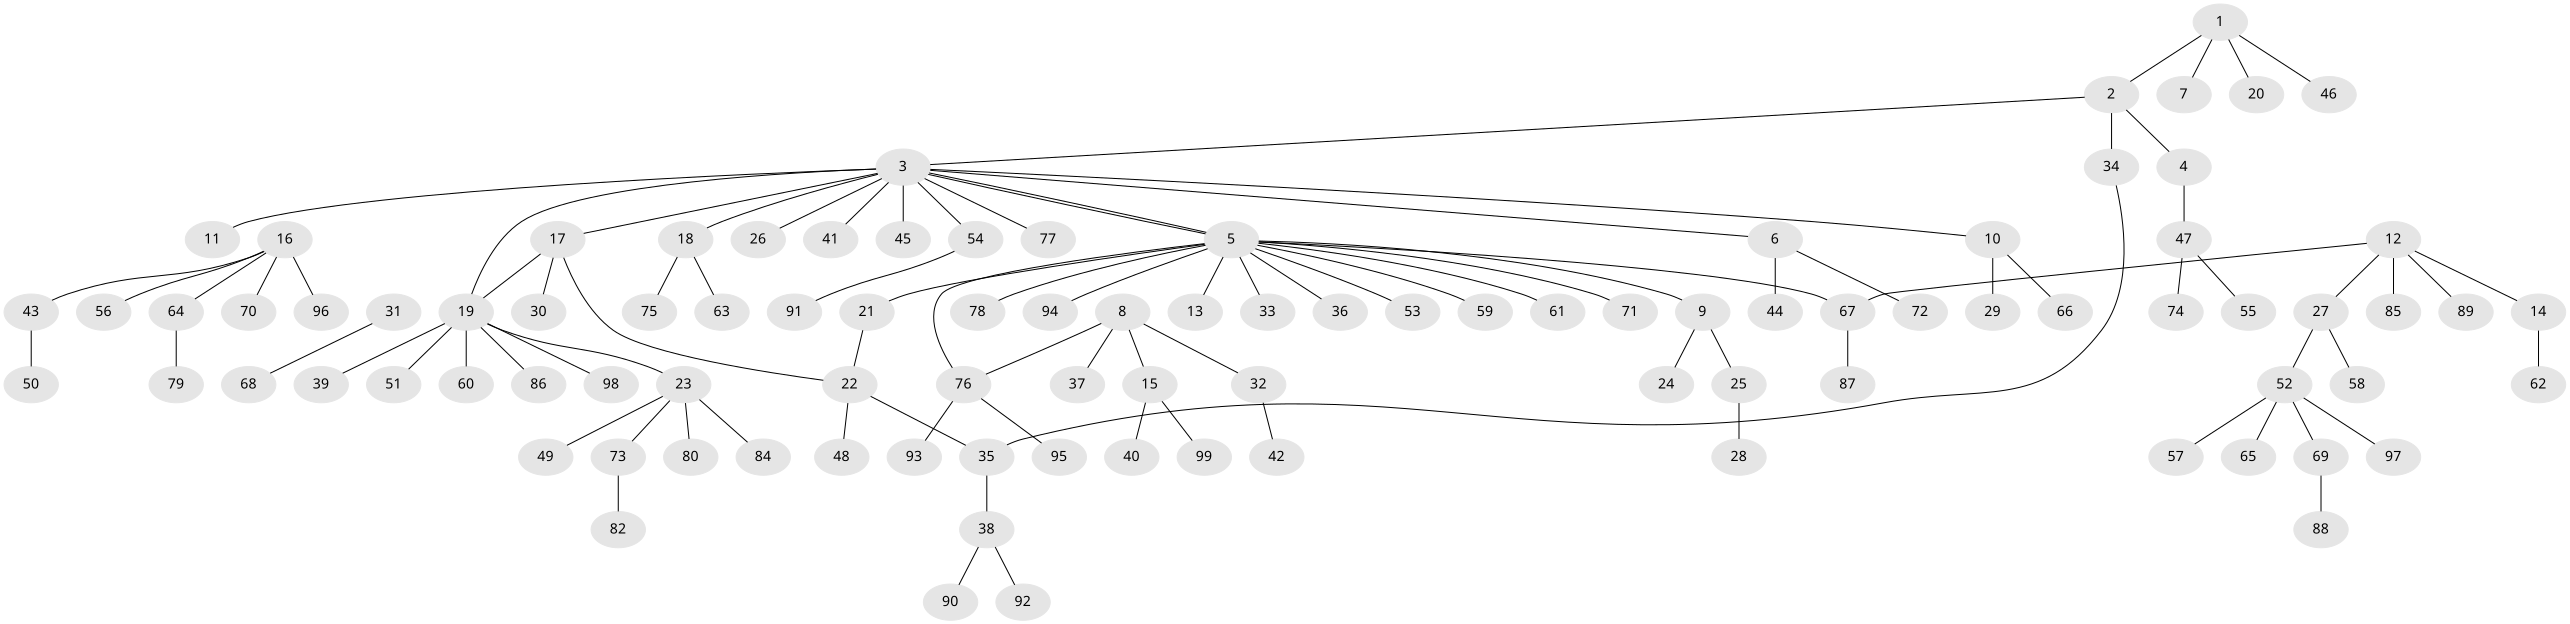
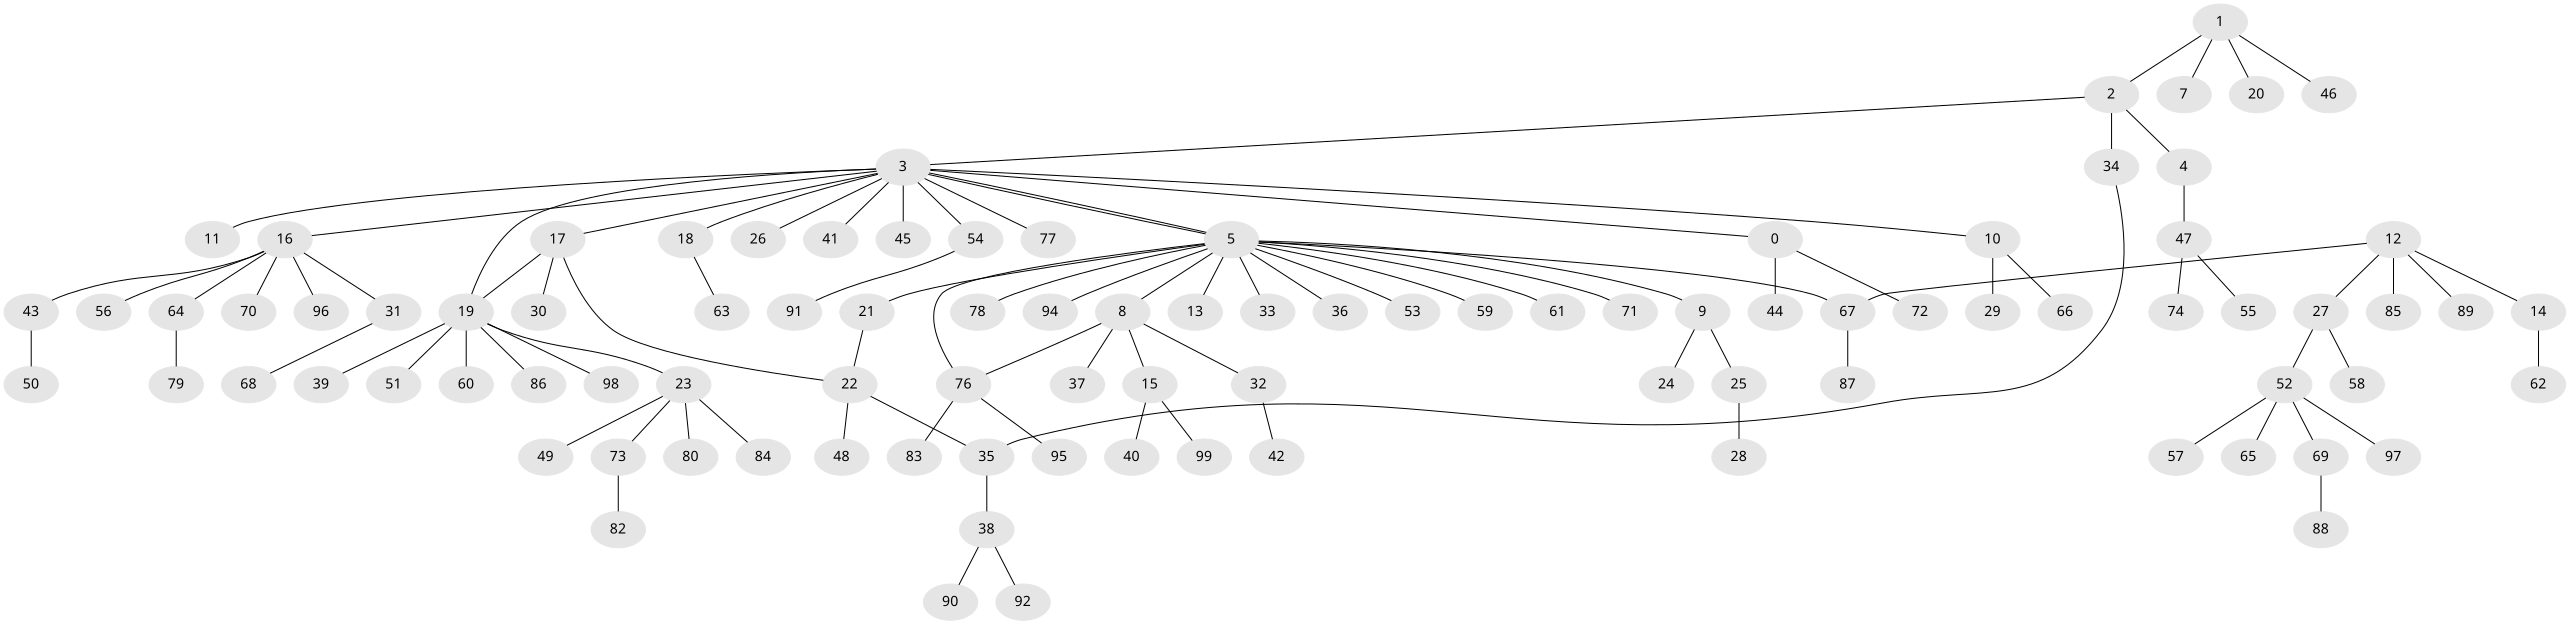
none -> (594, 203)
(1775, 240) -> (1775, 240)
none -> (339, 276)
none -> (1177, 276)
(649, 312) -> none
(914, 457) -> (914, 457)
